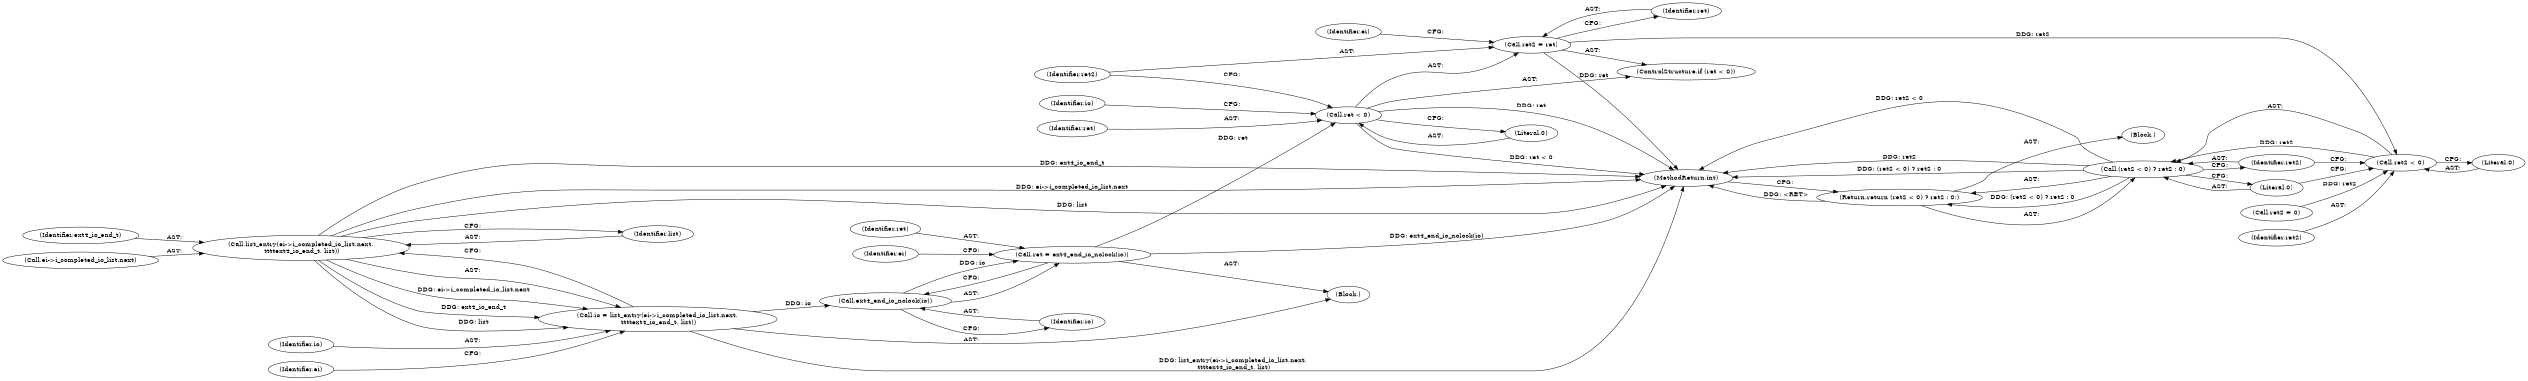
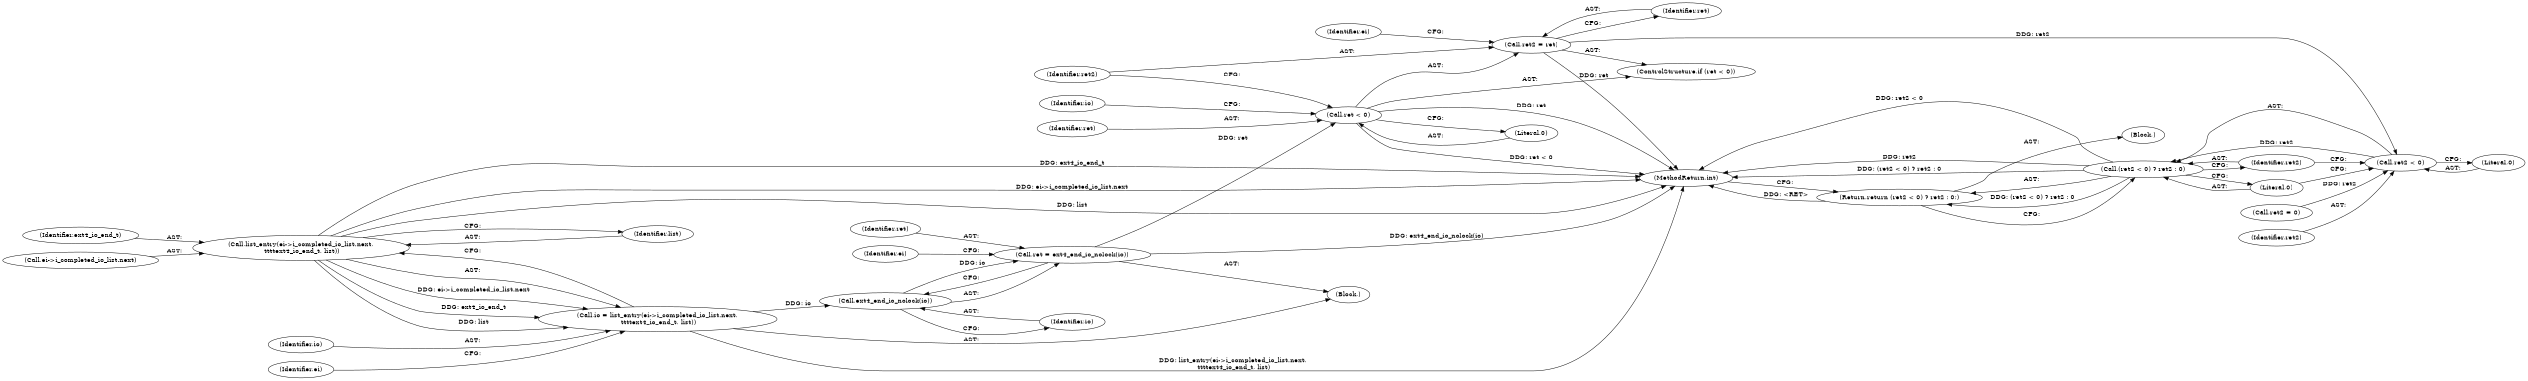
(2033, 214) -> (2033, 214)
